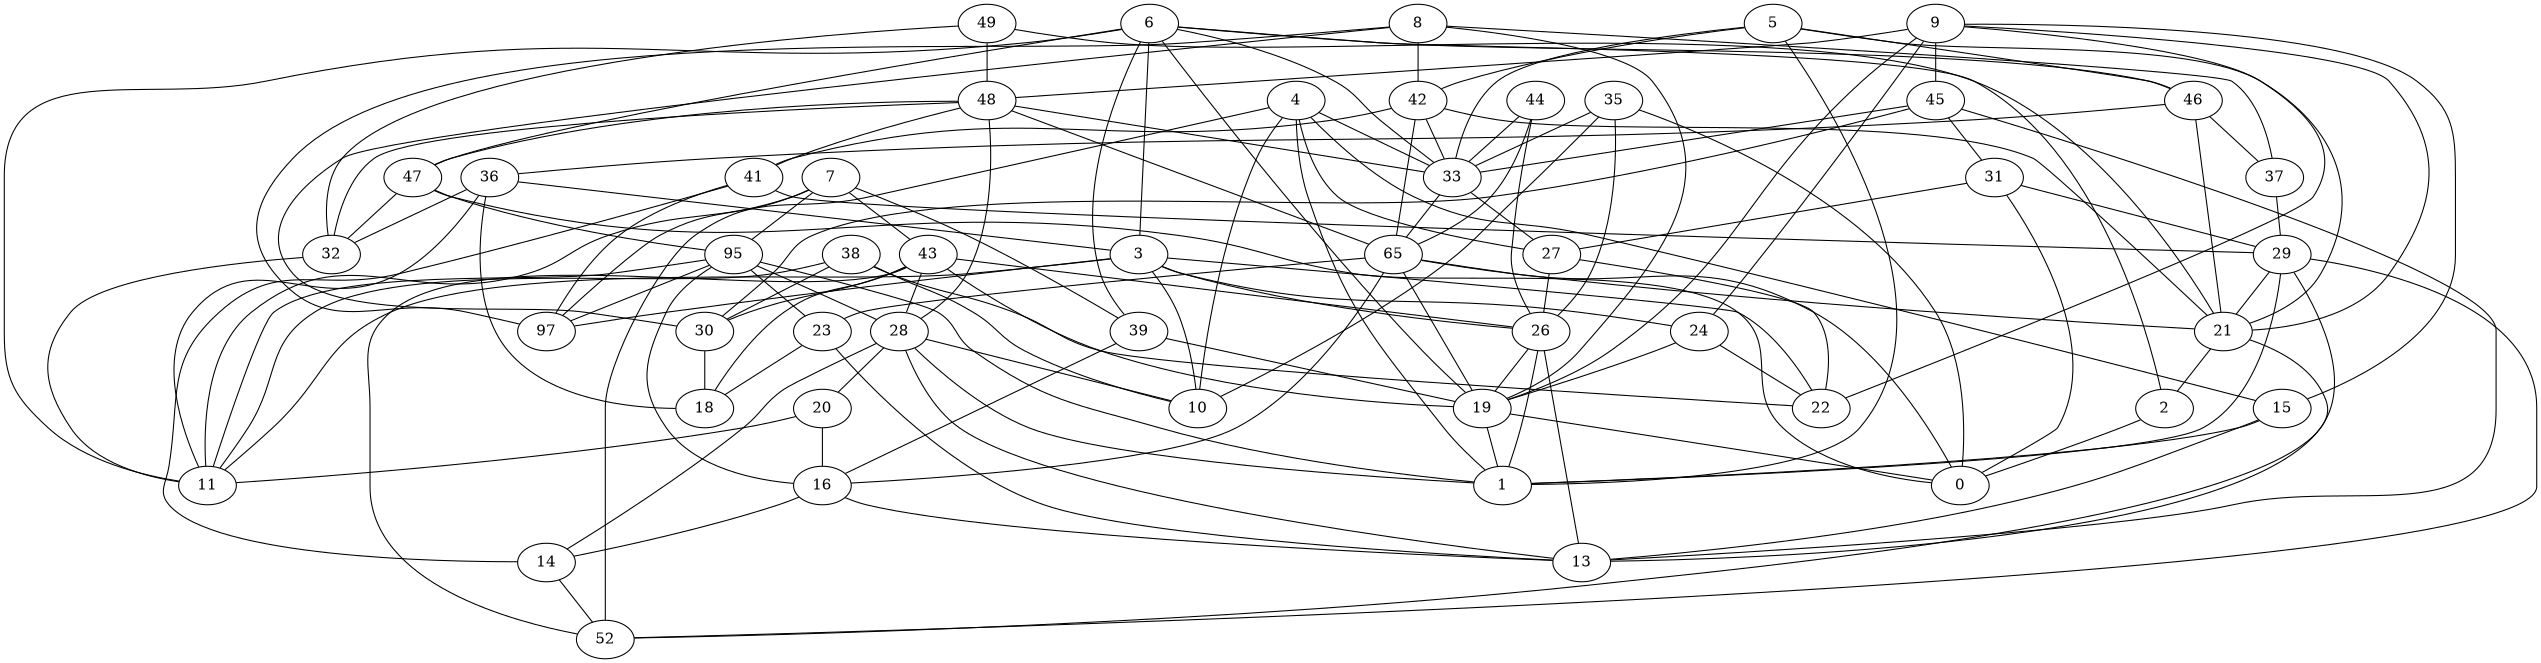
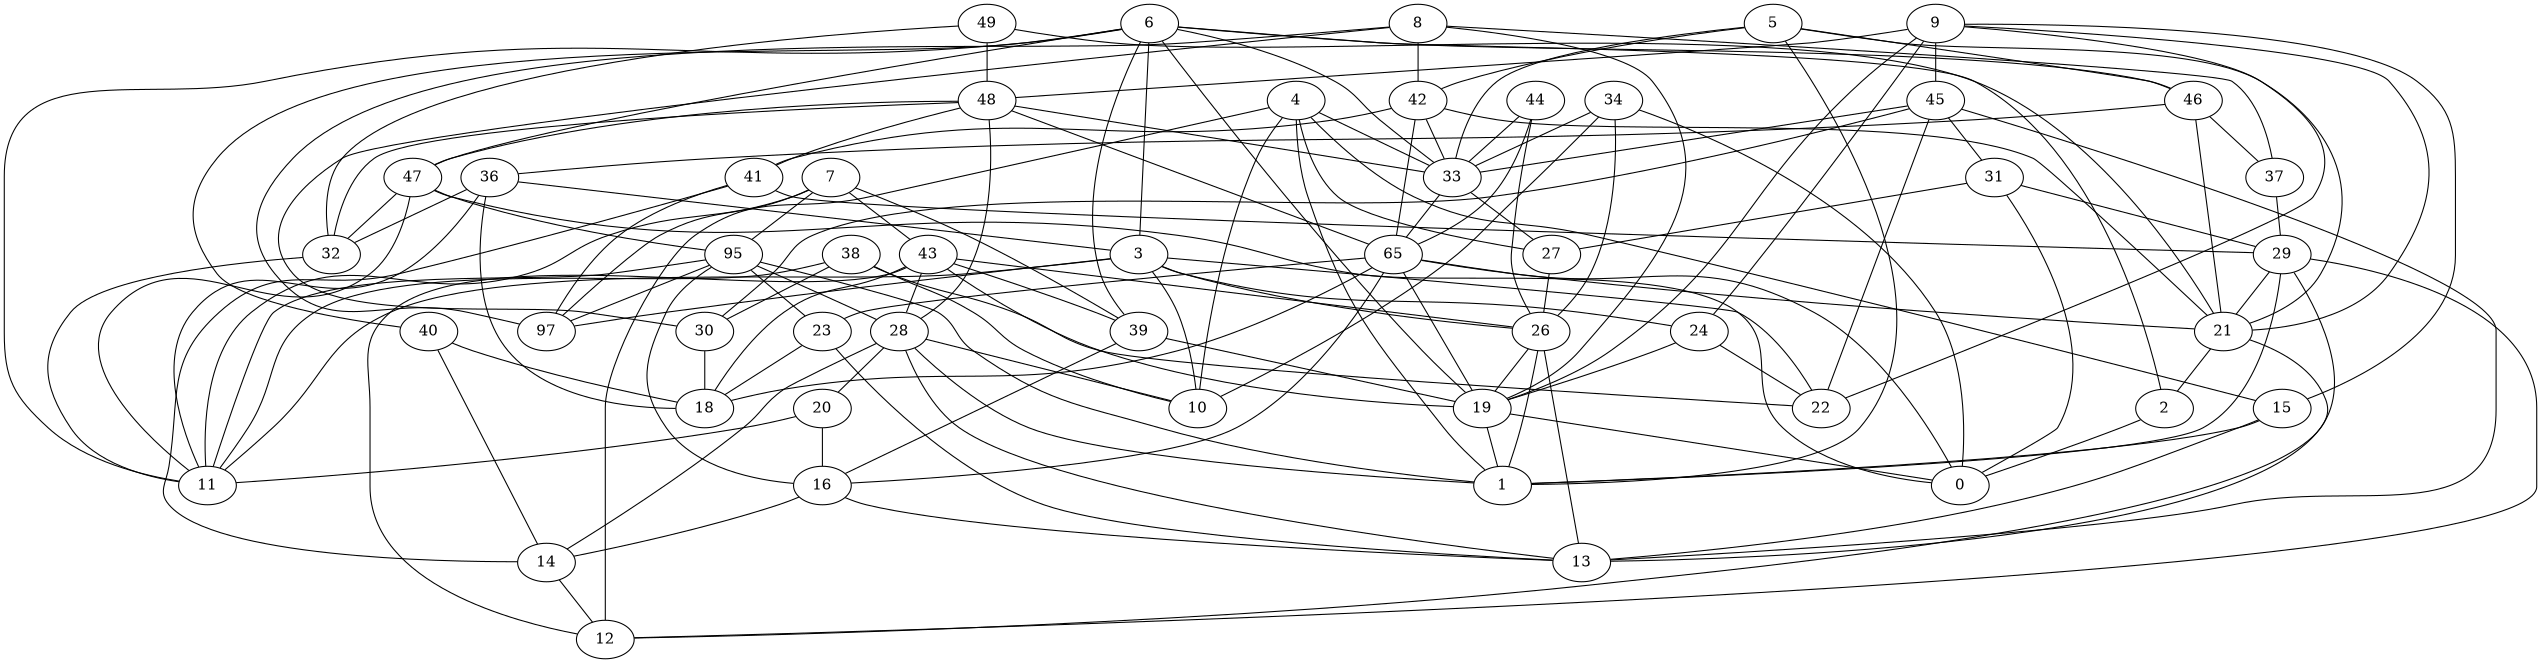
(1614, 101) -> (1614, 101)
none -> (186, 279)
(1738, 288) -> (1876, 261)
(817, 294) -> (1047, 295)
none -> (429, 332)
none -> (1093, 368)
(605, 640) -> (605, 640)
